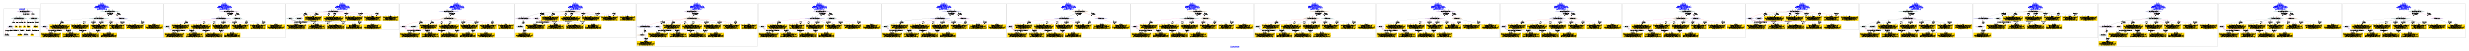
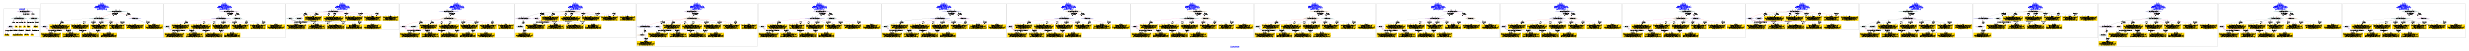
(7, 35) -> (7, 35)
(20, 35) -> (18, 35)
(26, 35) -> (26, 35)
